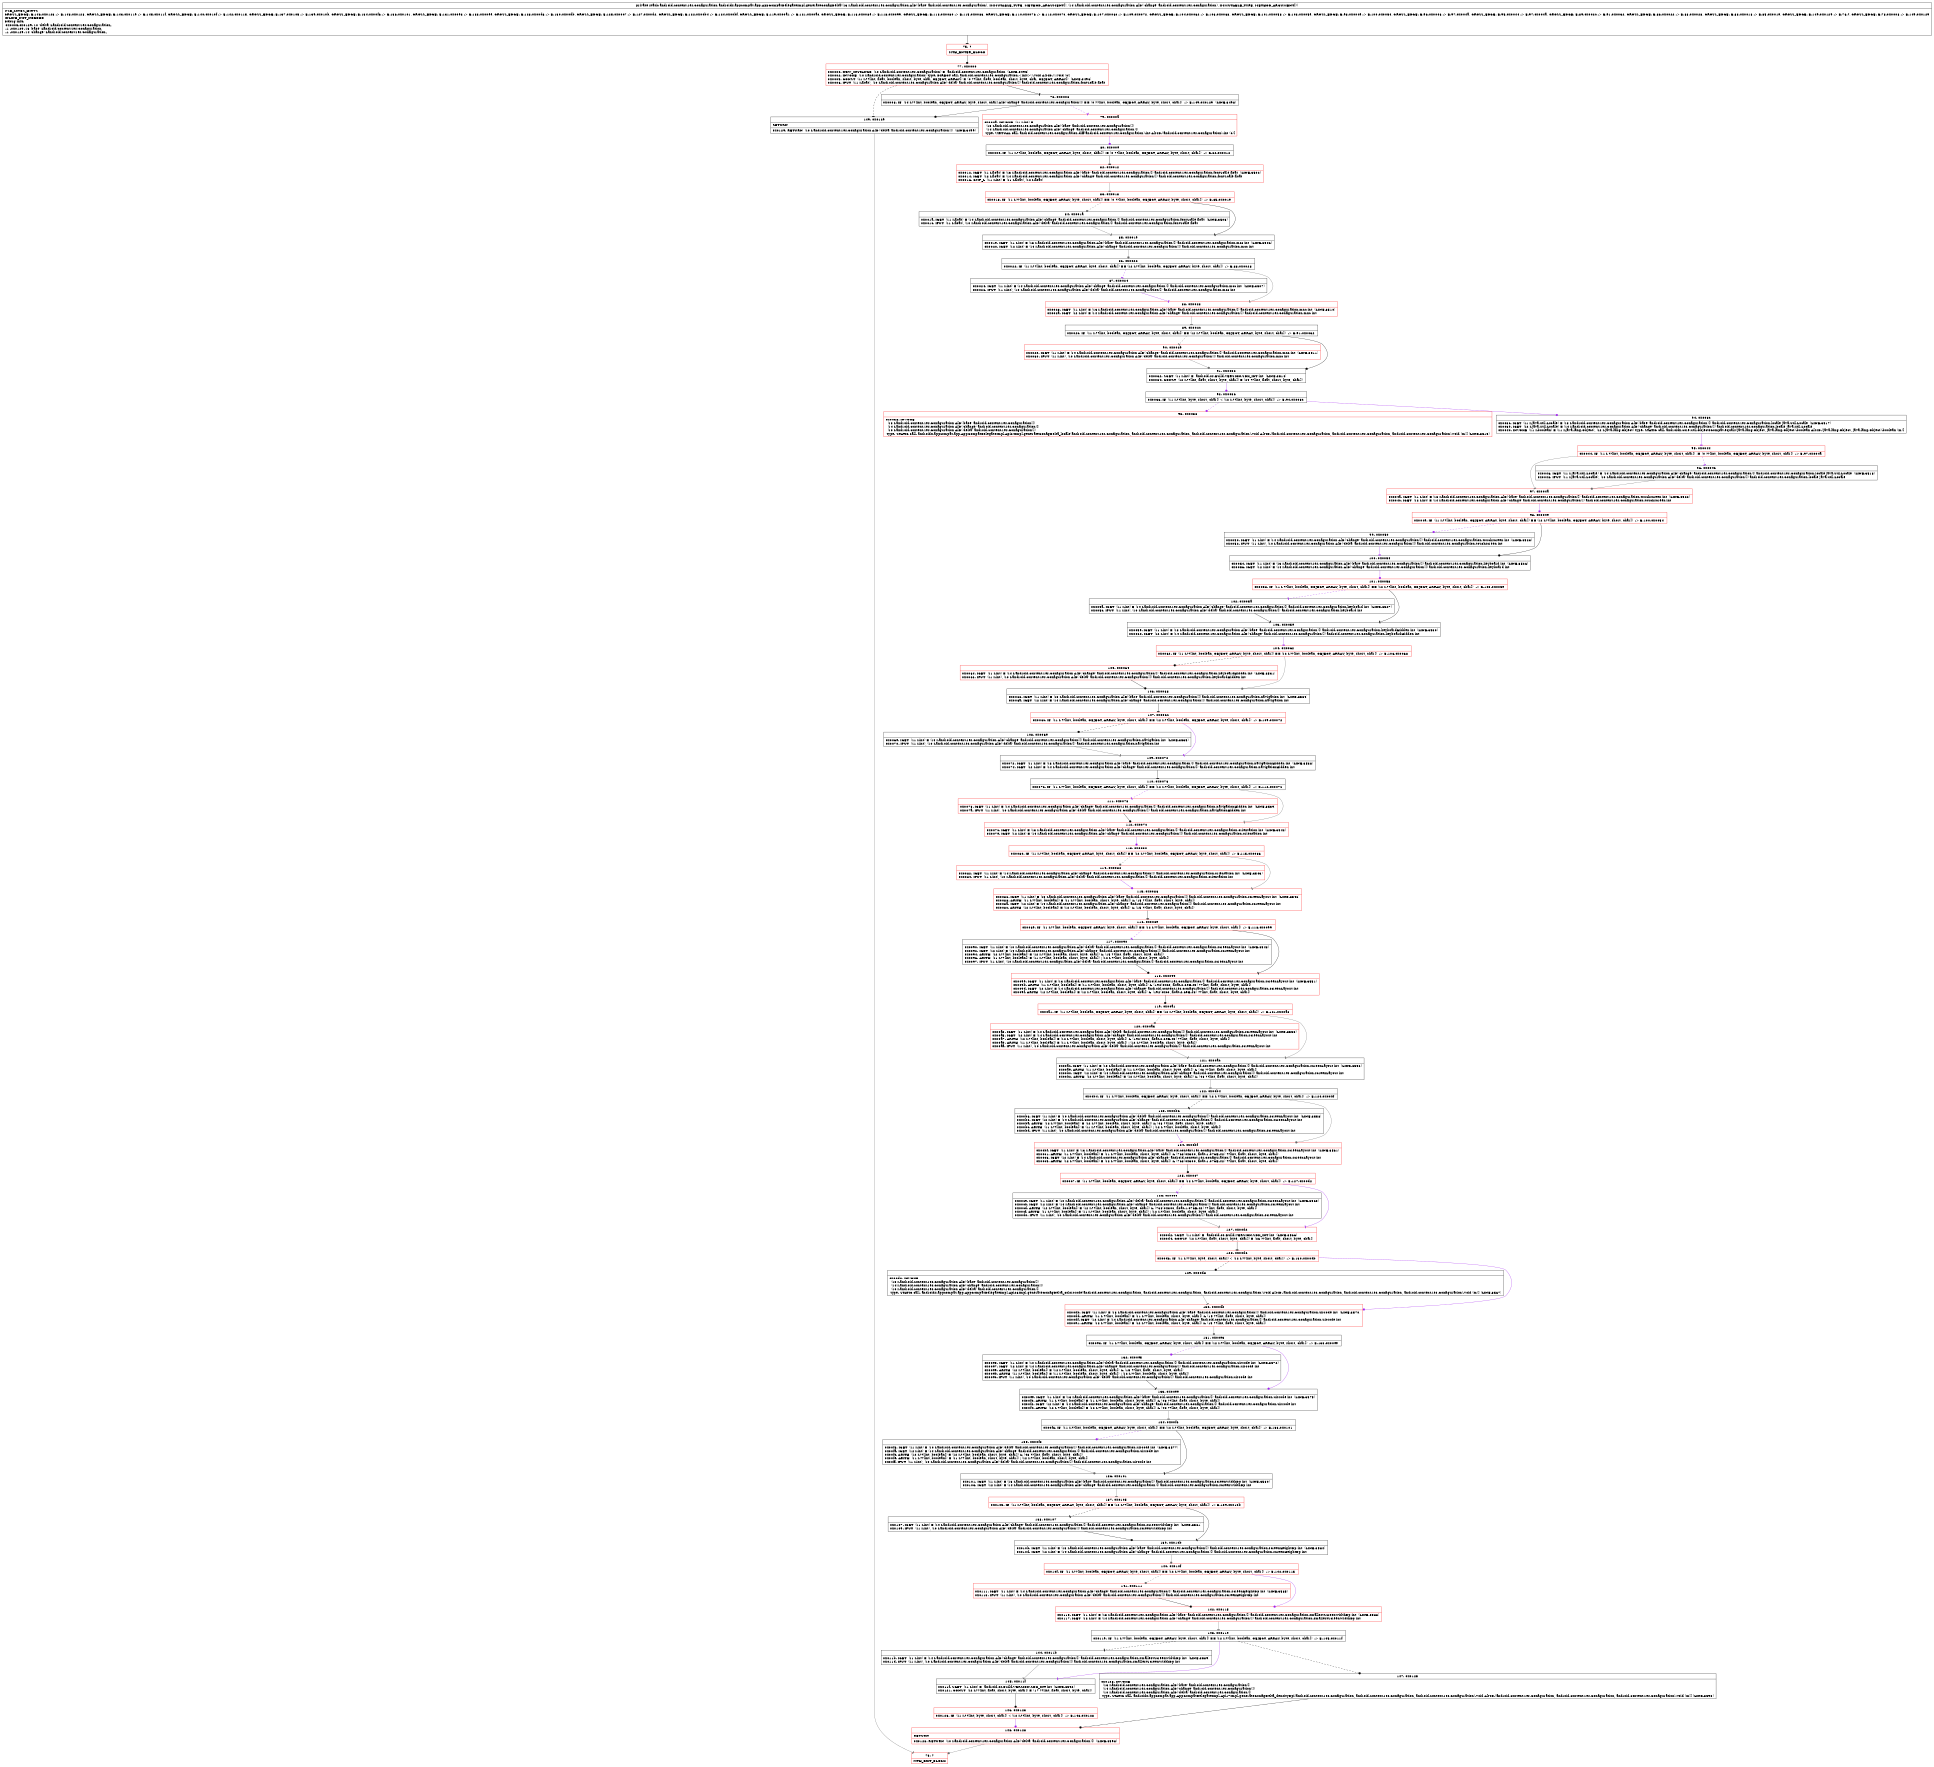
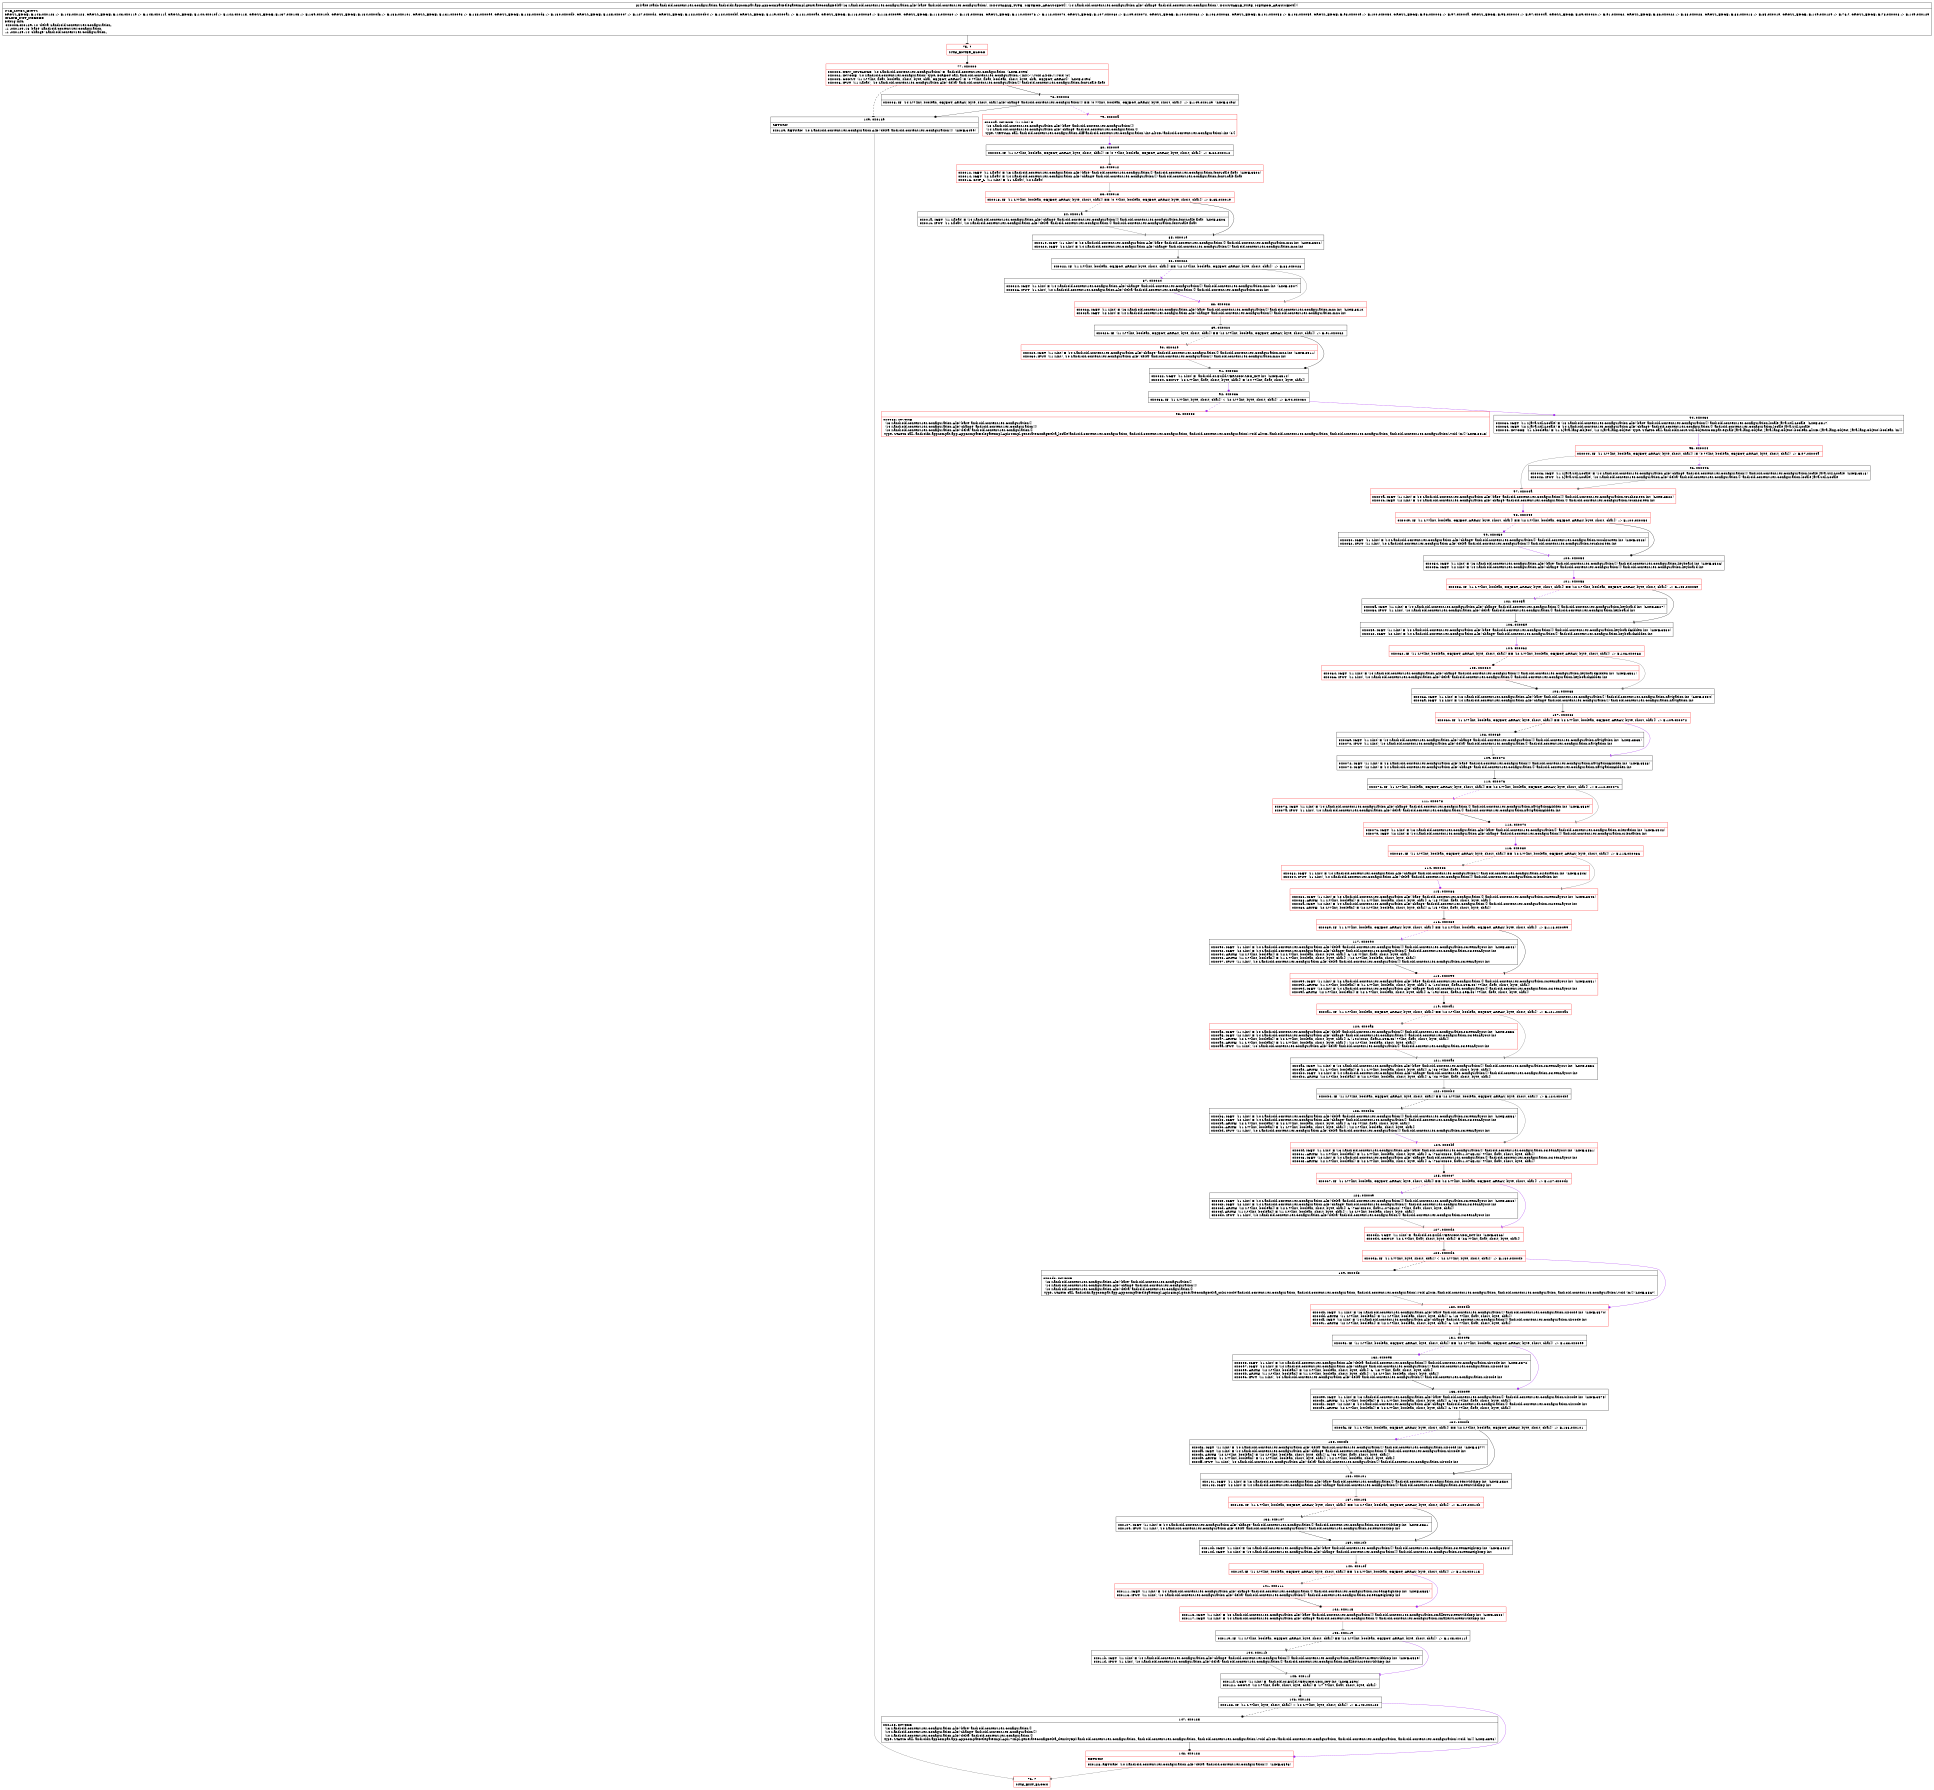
(1299, 1657) -> (1261, 1712)
(1016, 1713) -> (1300, 1702)
